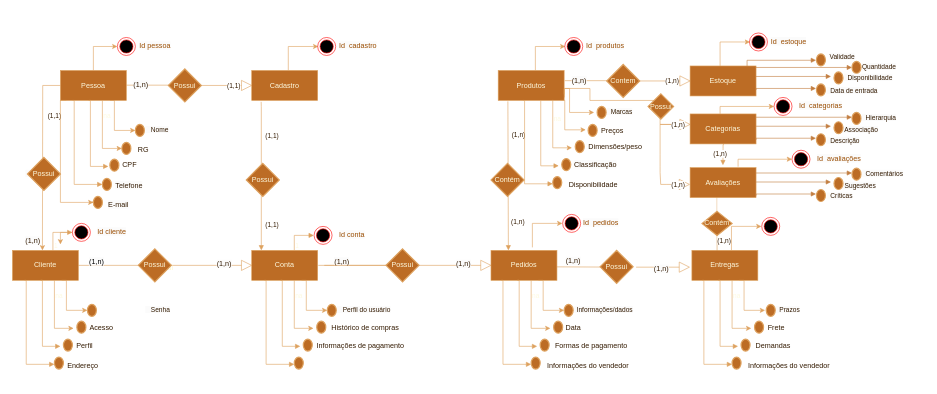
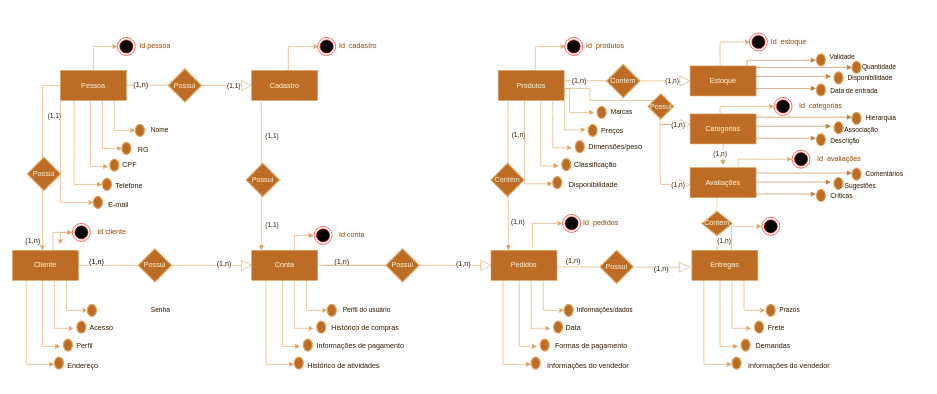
none -> (345, 369)
